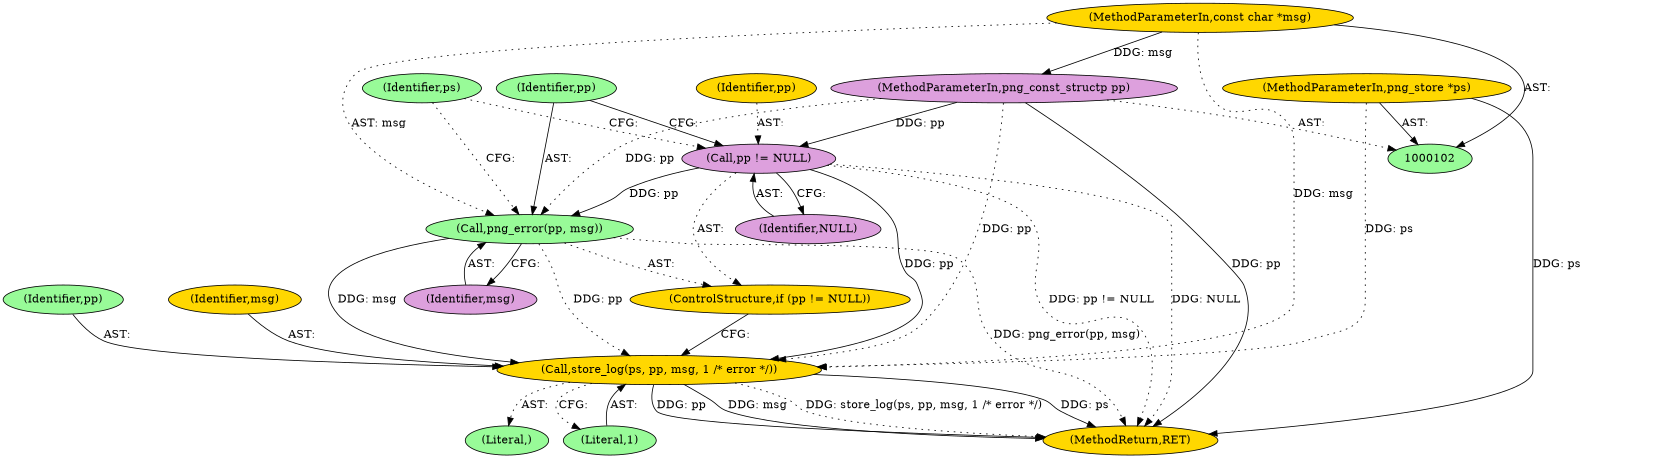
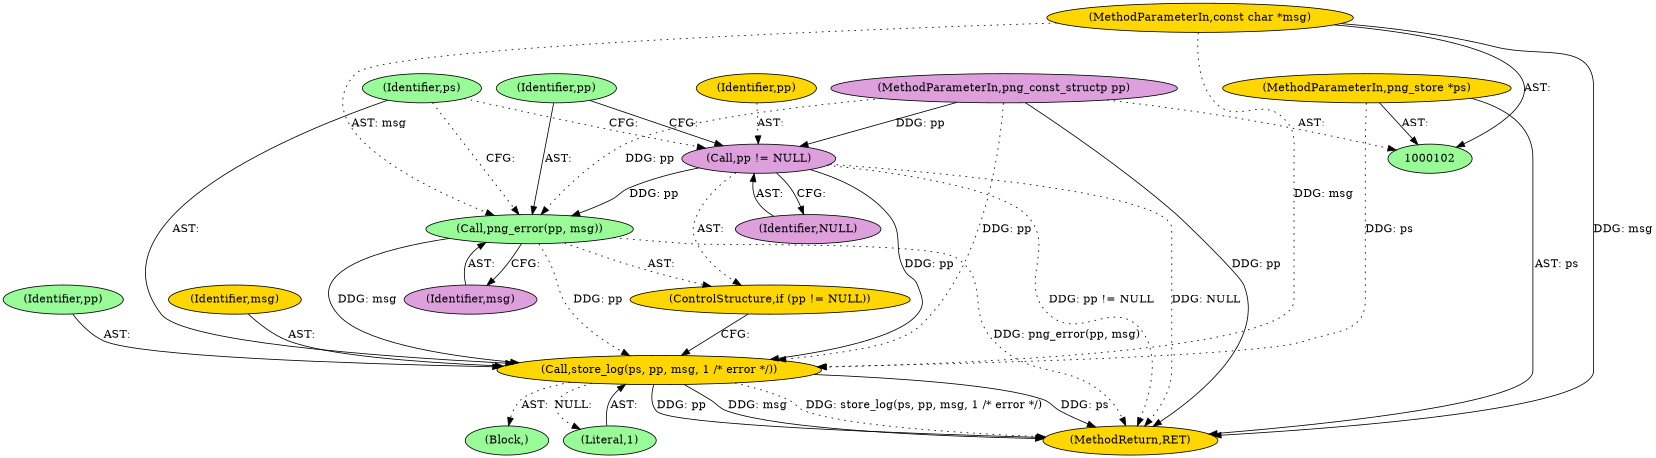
(1106, 52) -> (1594, 284)
(1557, 264) -> (1557, 264)
none -> (160, 312)
(575, 405) -> (575, 405)
(507, 440) -> (507, 440)
